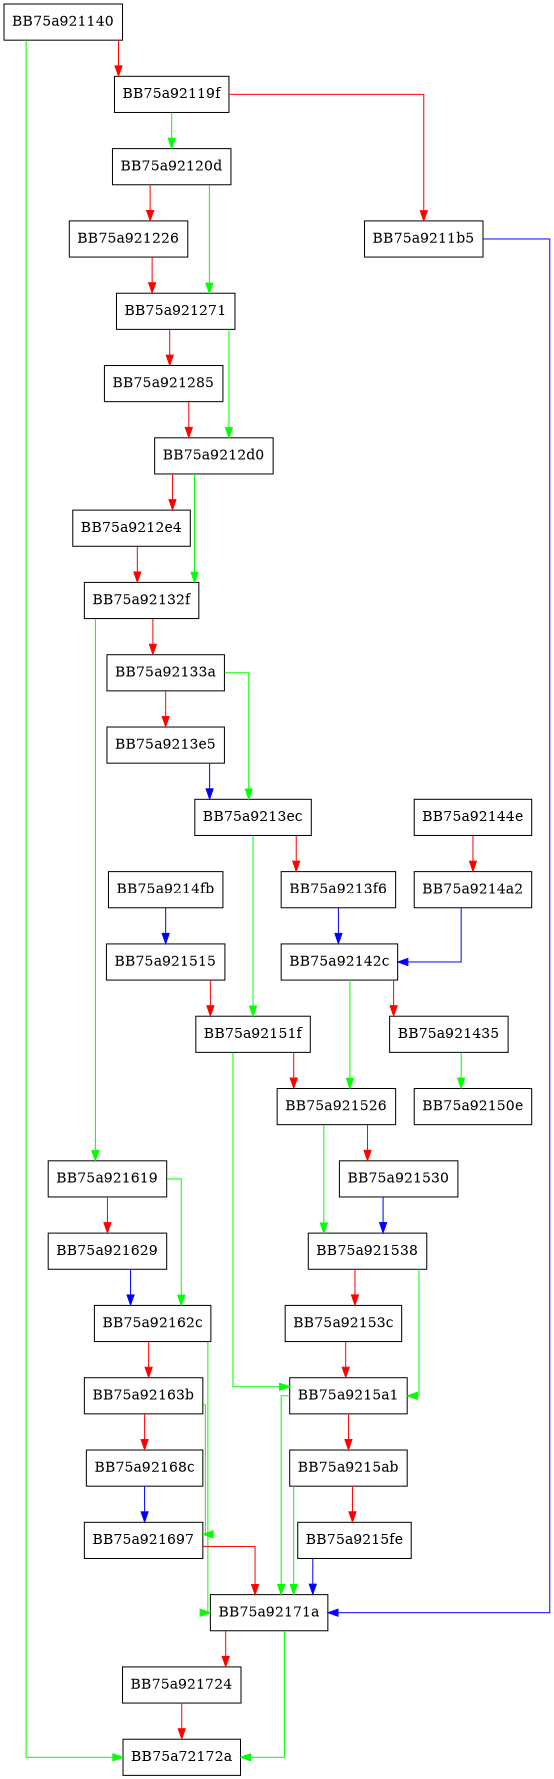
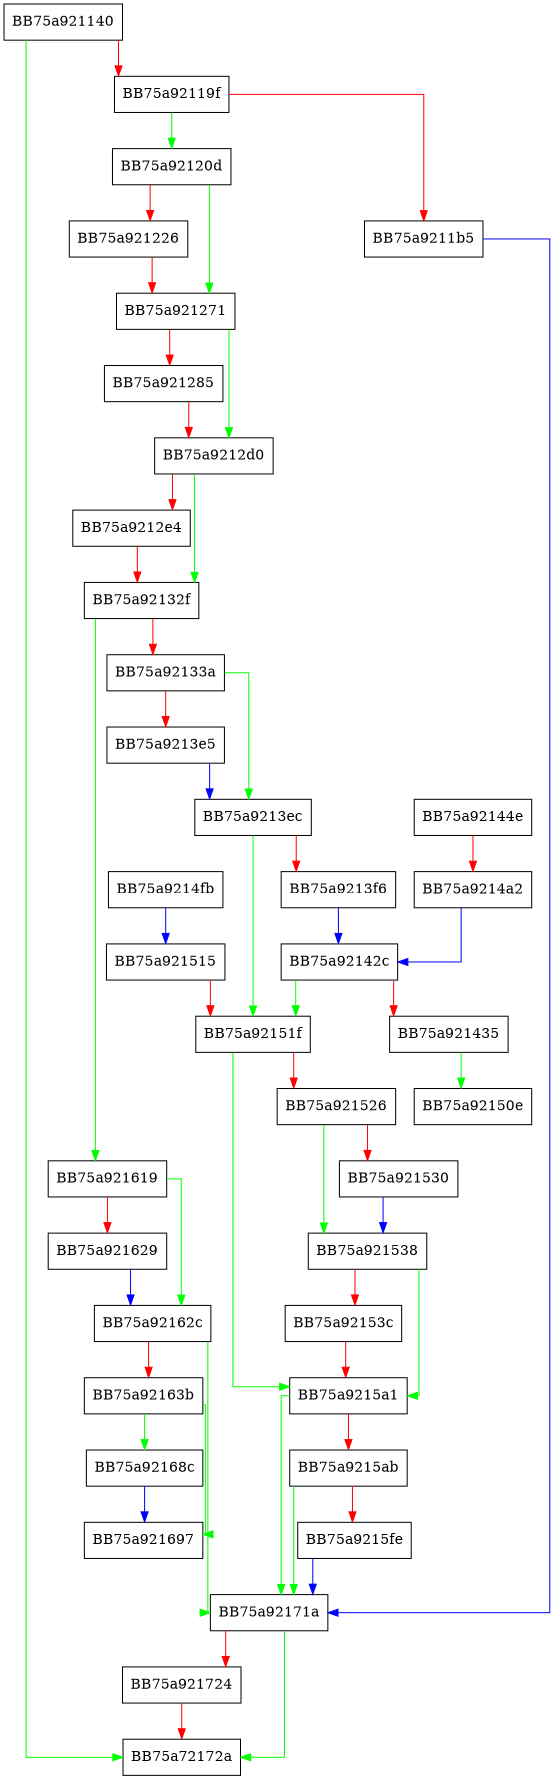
(350, 1029) -> (296, 993)
(145, 1427) -> (145, 1427)
(248, 1546) -> none
